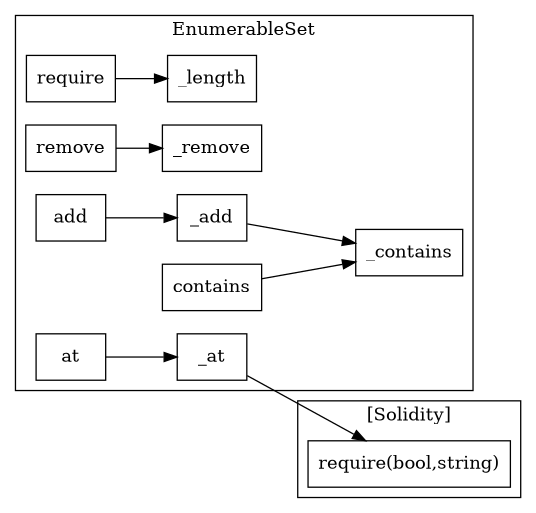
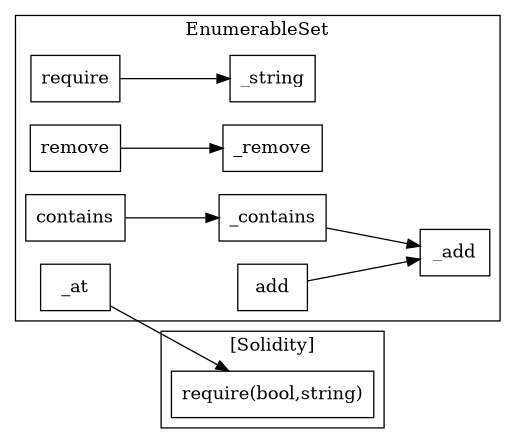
(212, 79) -> (273, 79)
(295, 232) -> (367, 236)
(71, 357) -> none
